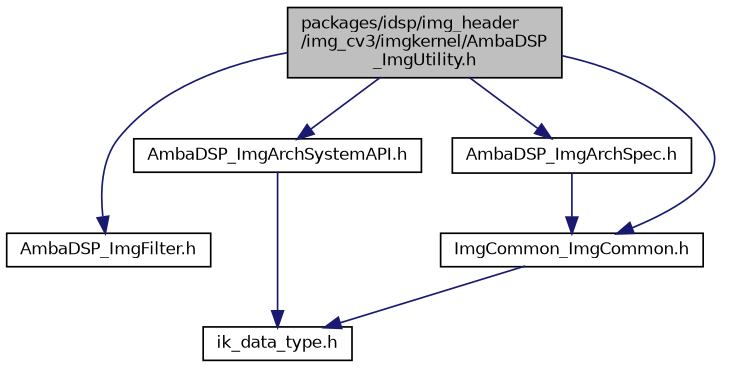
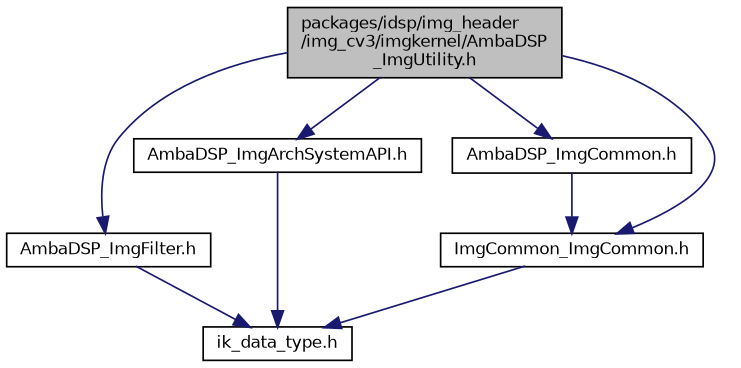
(572, 156) -> (572, 156)
none -> (186, 293)
